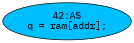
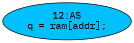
(67, 21) -> (67, 21)
